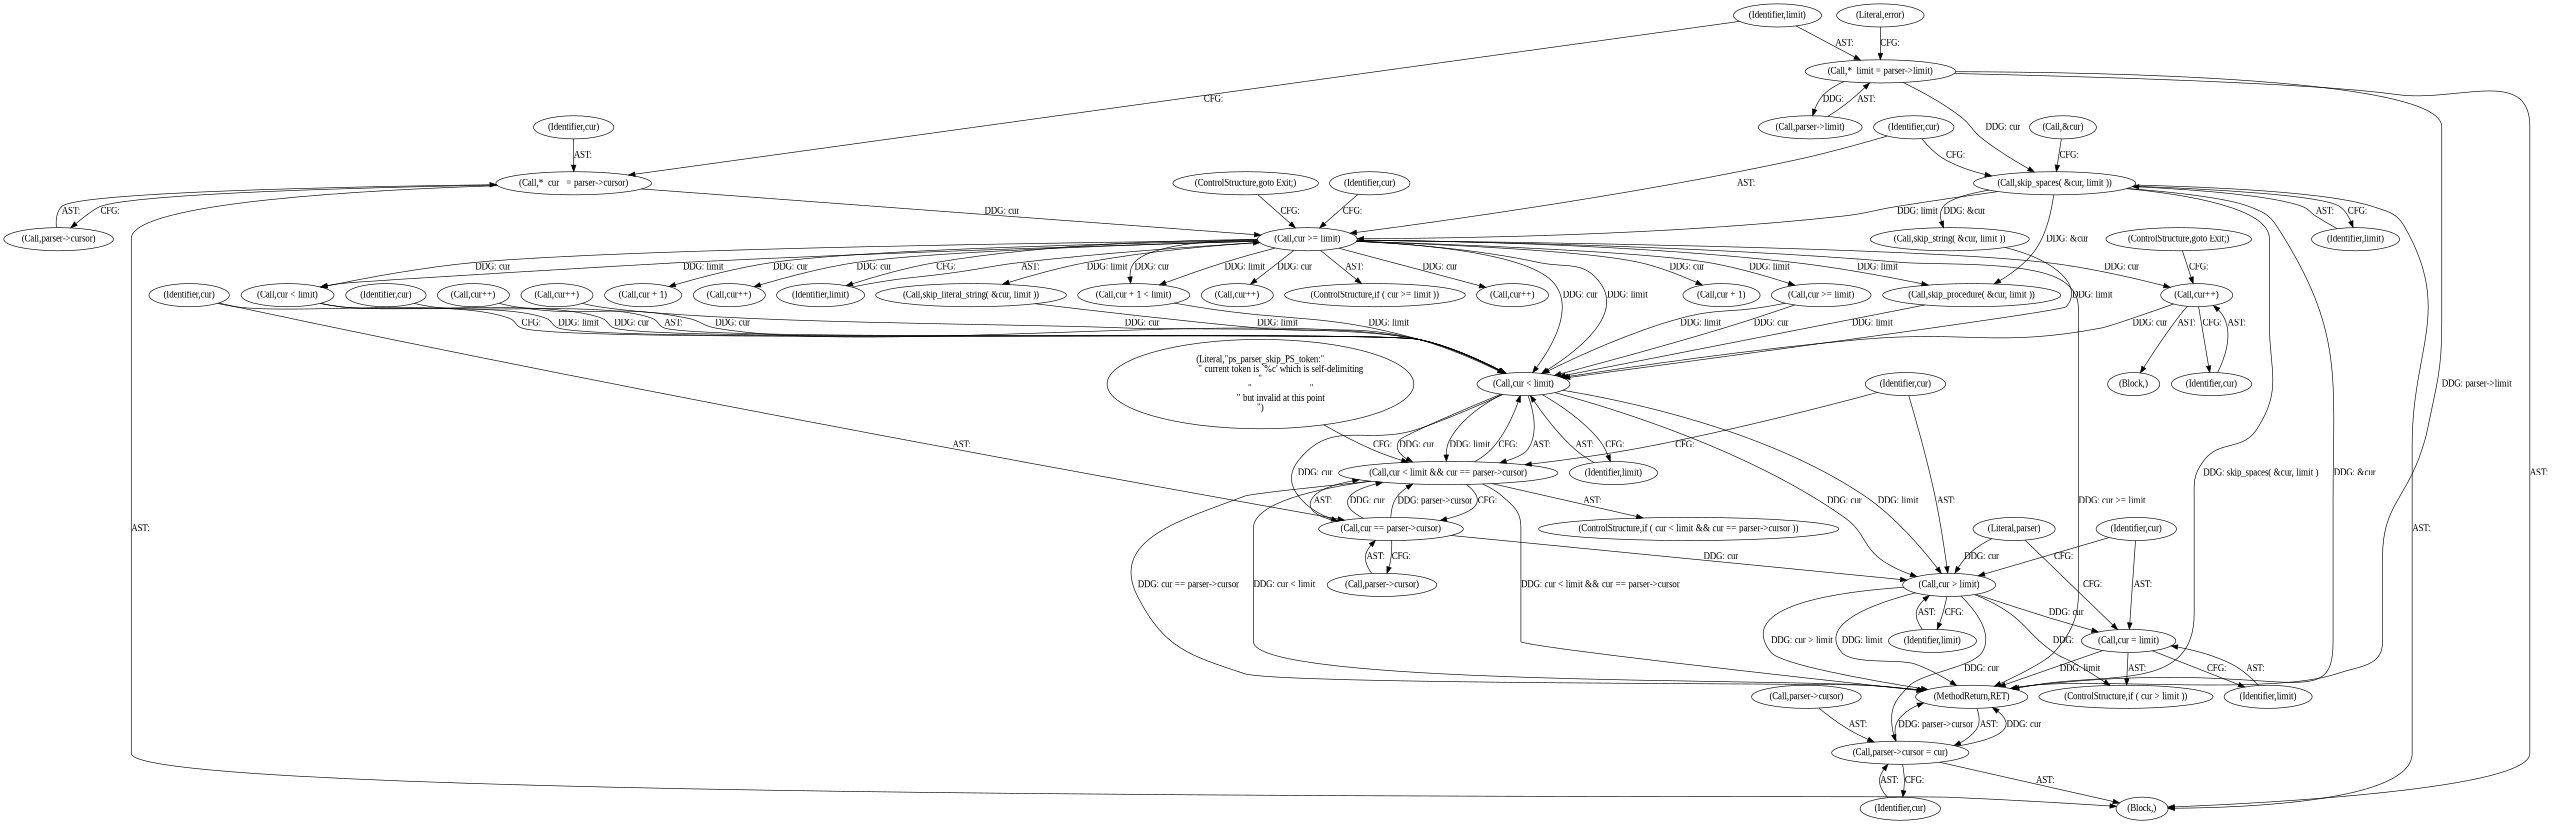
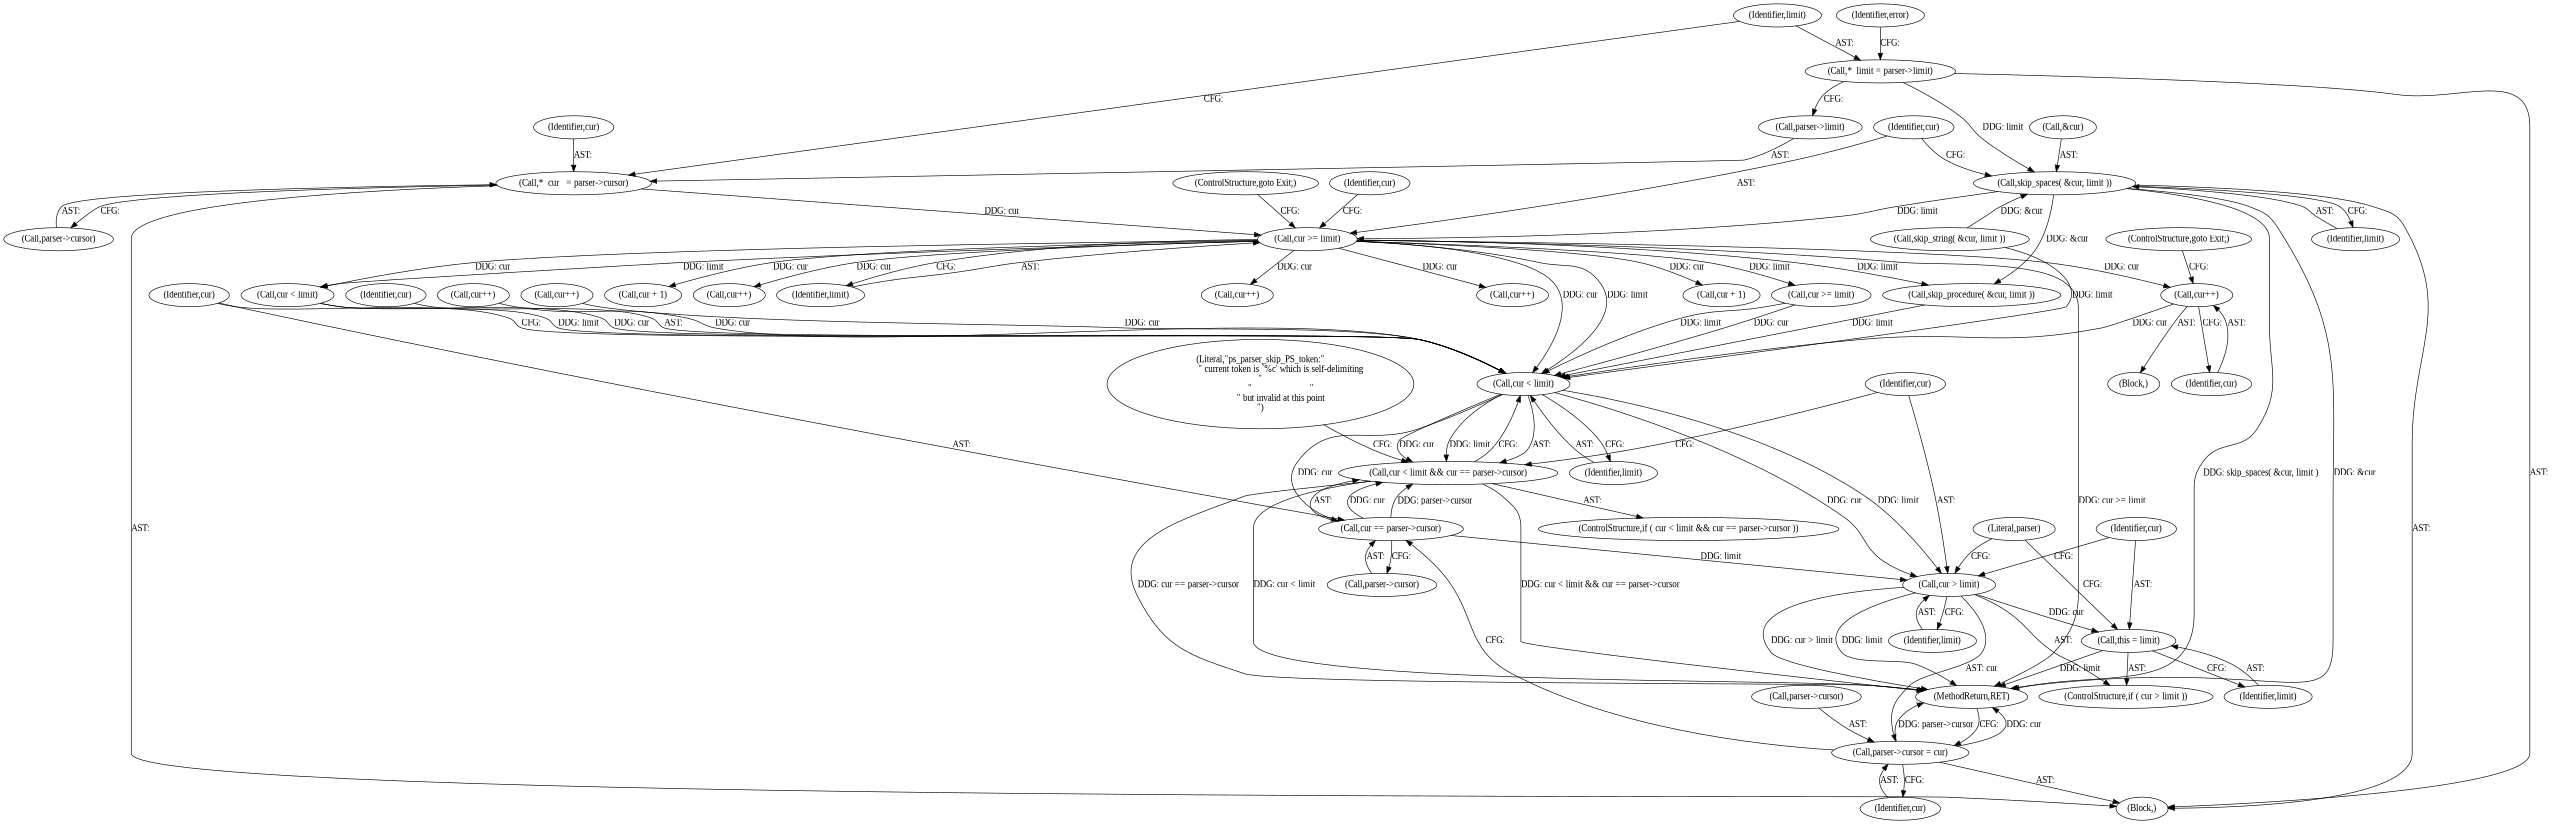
(1880, 15) -> (1880, 15)
(1835, 99) -> (1835, 99)
(1847, 103) -> (1228, 170)
(2003, 127) -> (2003, 127)
(2070, 155) -> (2070, 155)
(1947, 203) -> (1993, 211)
(971, 295) -> none
(1134, 295) -> none
(1375, 295) -> none
(2442, 332) -> none
(1473, 508) -> (1588, 706)
(1721, 557) -> (1721, 557)
(1982, 557) -> (1982, 557)
(2065, 641) -> (2065, 641)
(2129, 641) -> (2129, 641)
(1982, 669) -> (1982, 669)
(1990, 725) -> (1990, 725)
